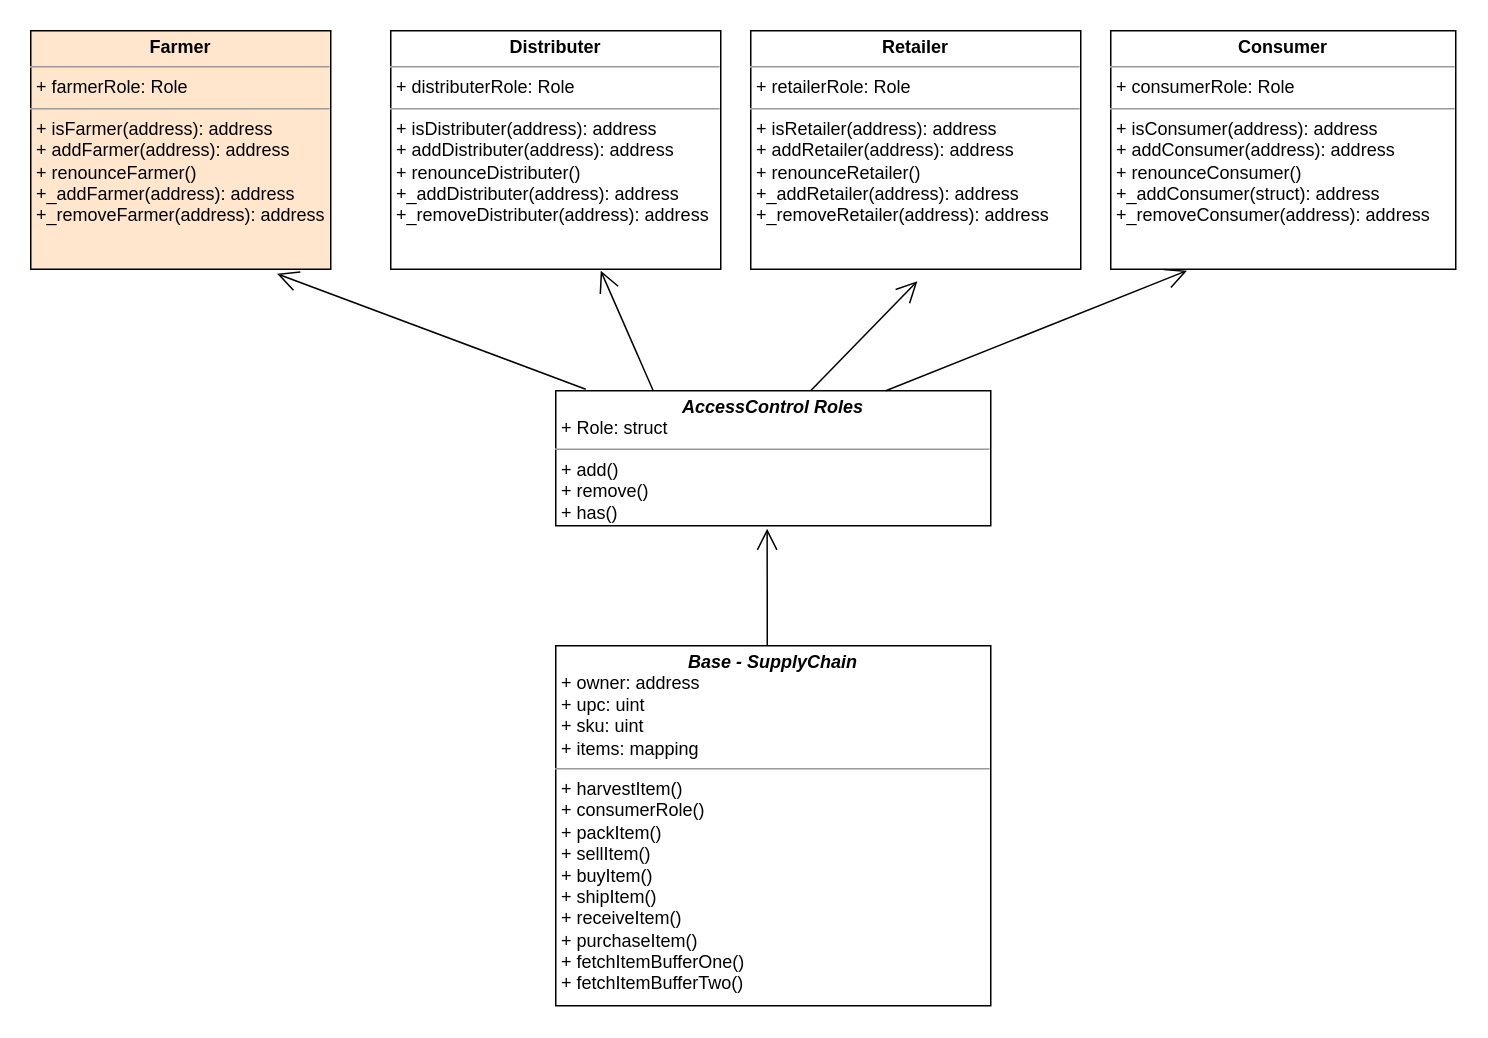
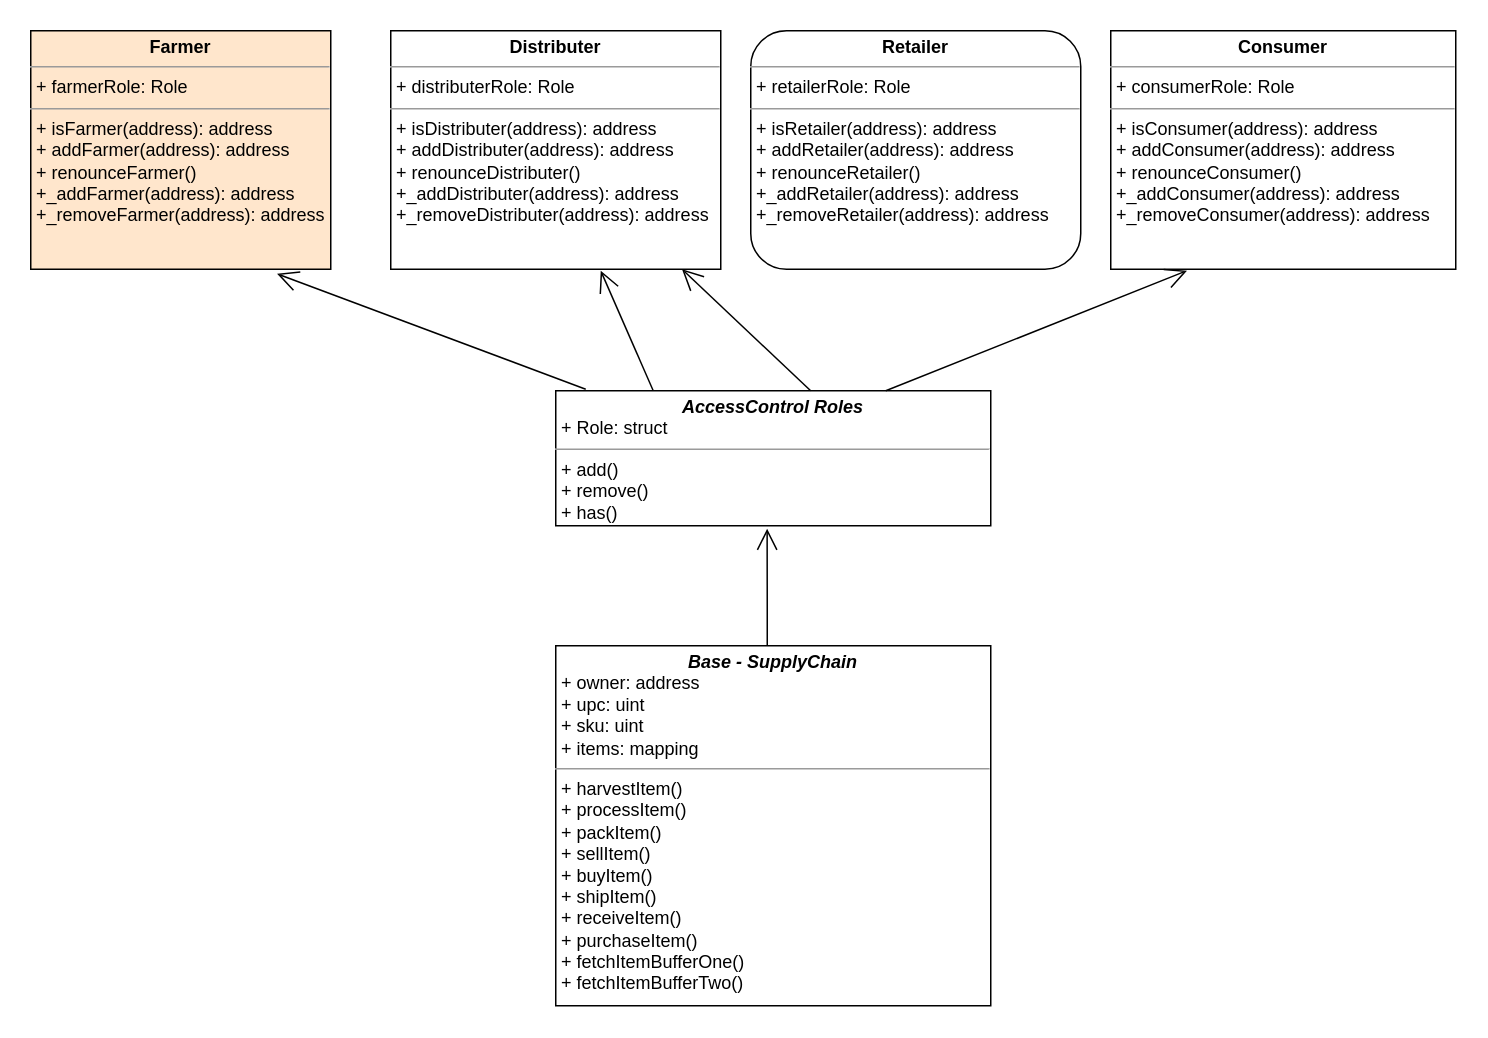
(1277, 106) -> (1277, 106)
(916, 150) -> (916, 150)
(863, 338) -> (748, 331)
(667, 808) -> (667, 808)
